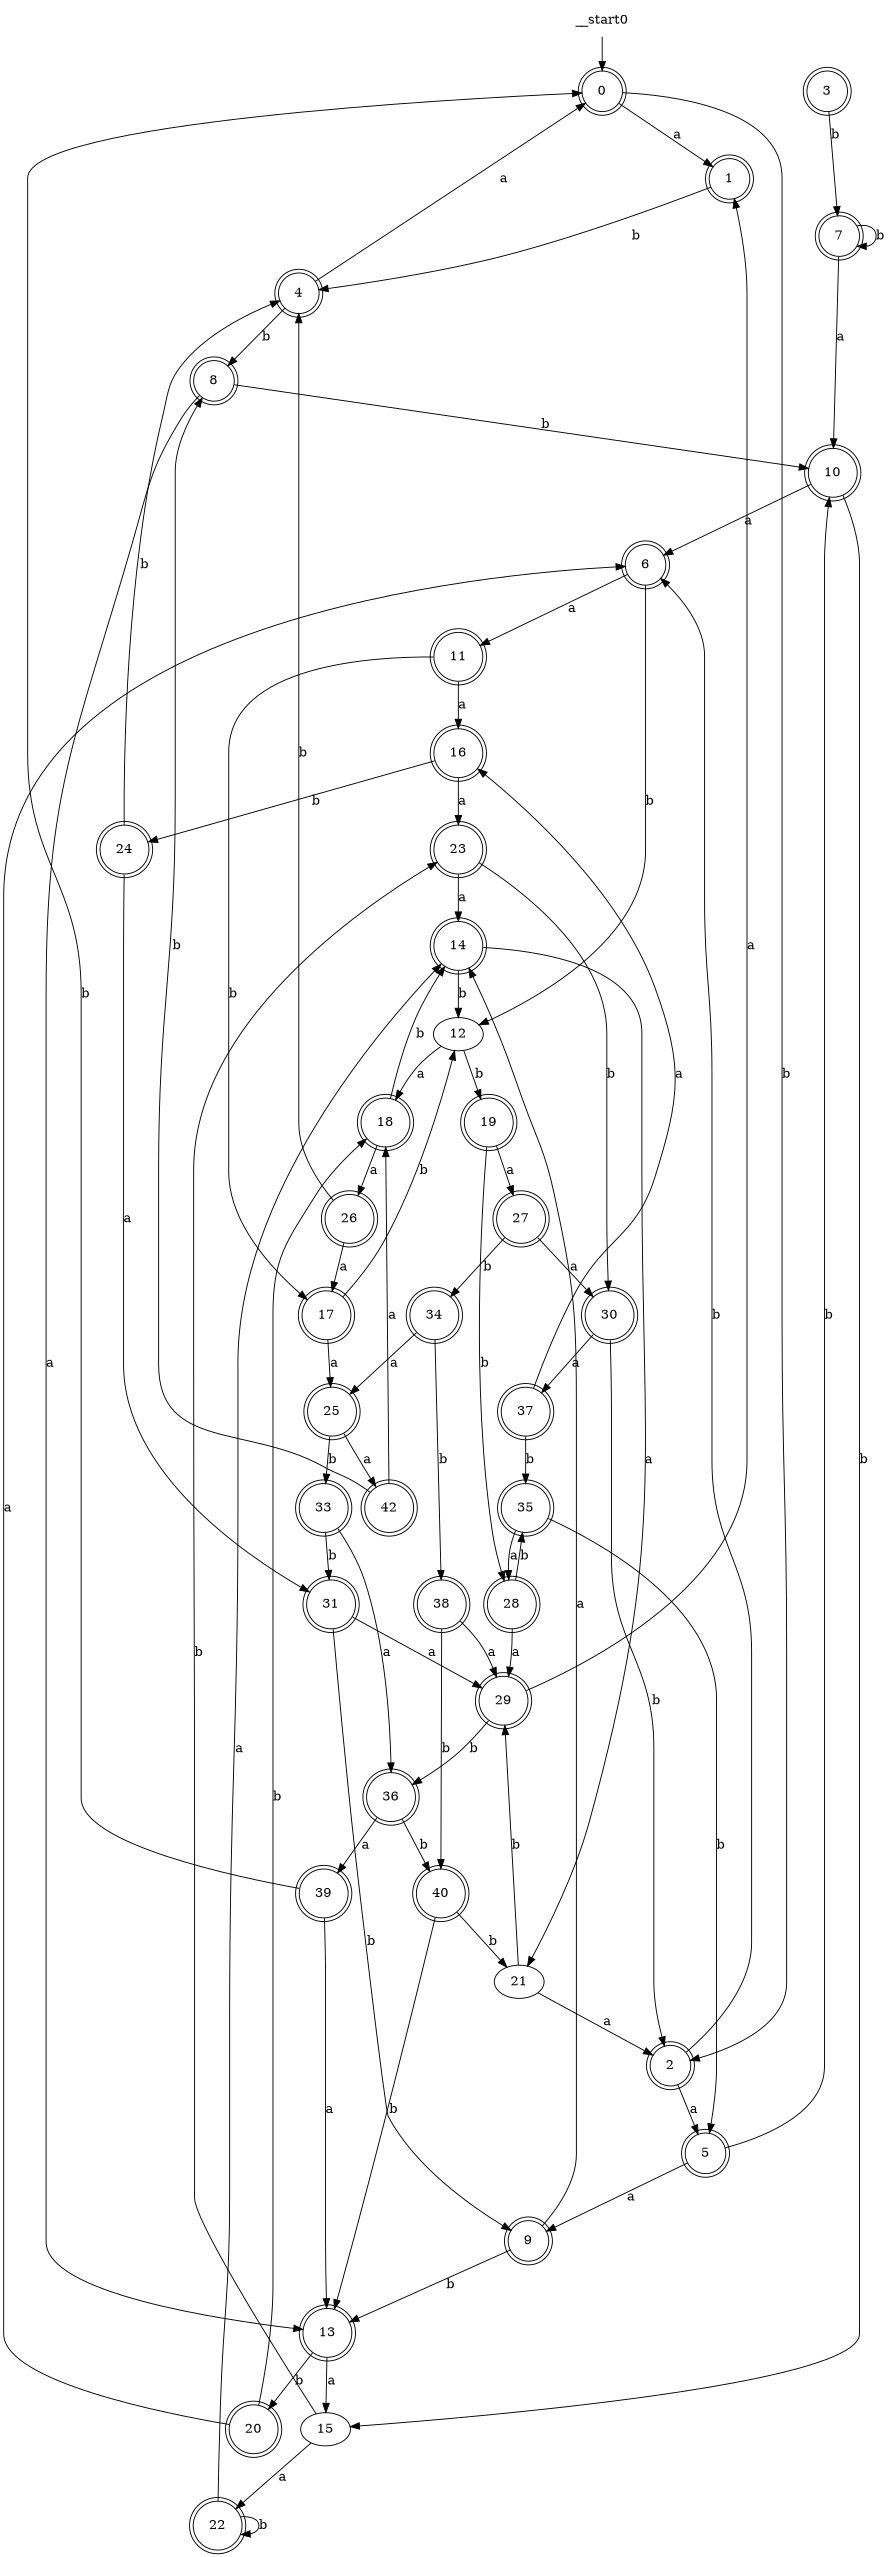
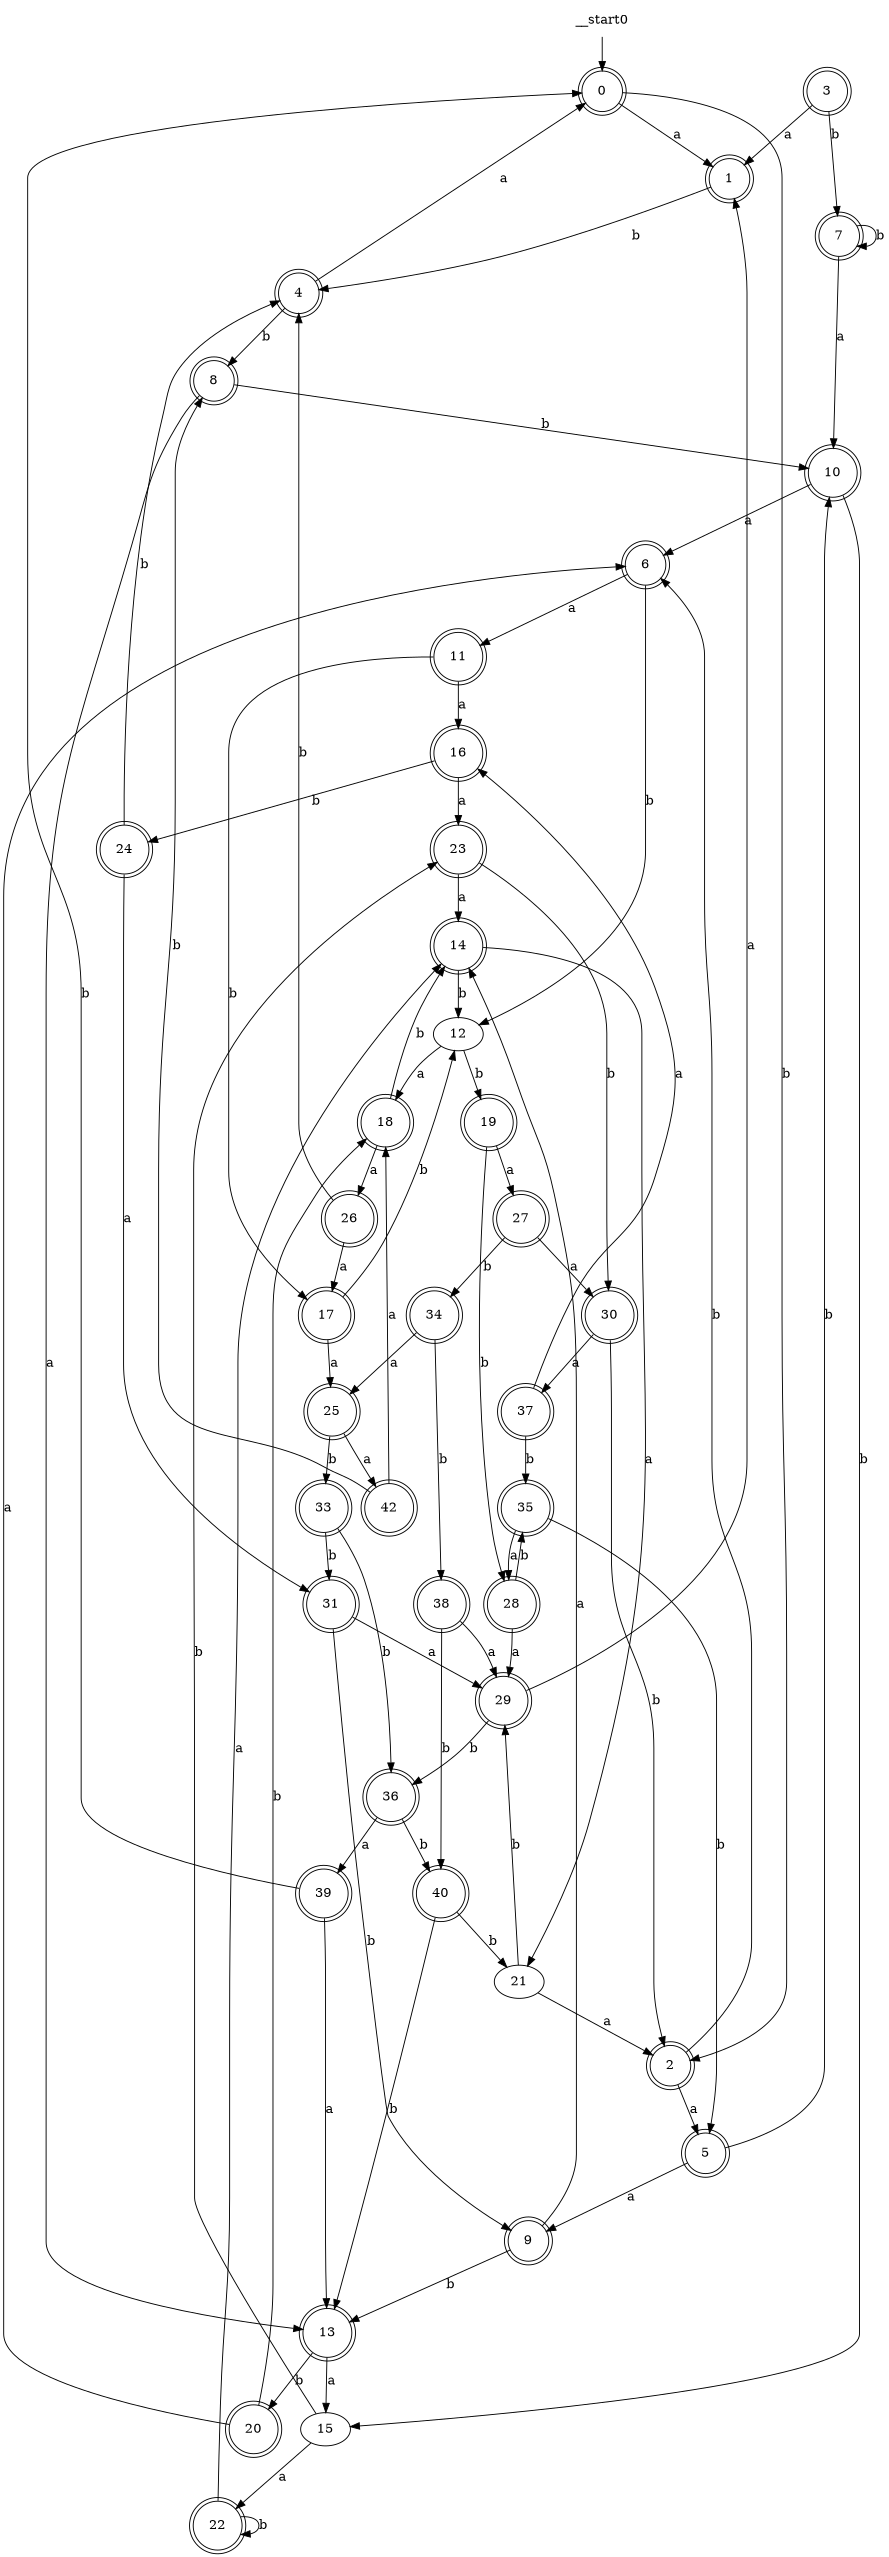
none -> (782, 132)
(387, 1653) -> (387, 1653)
